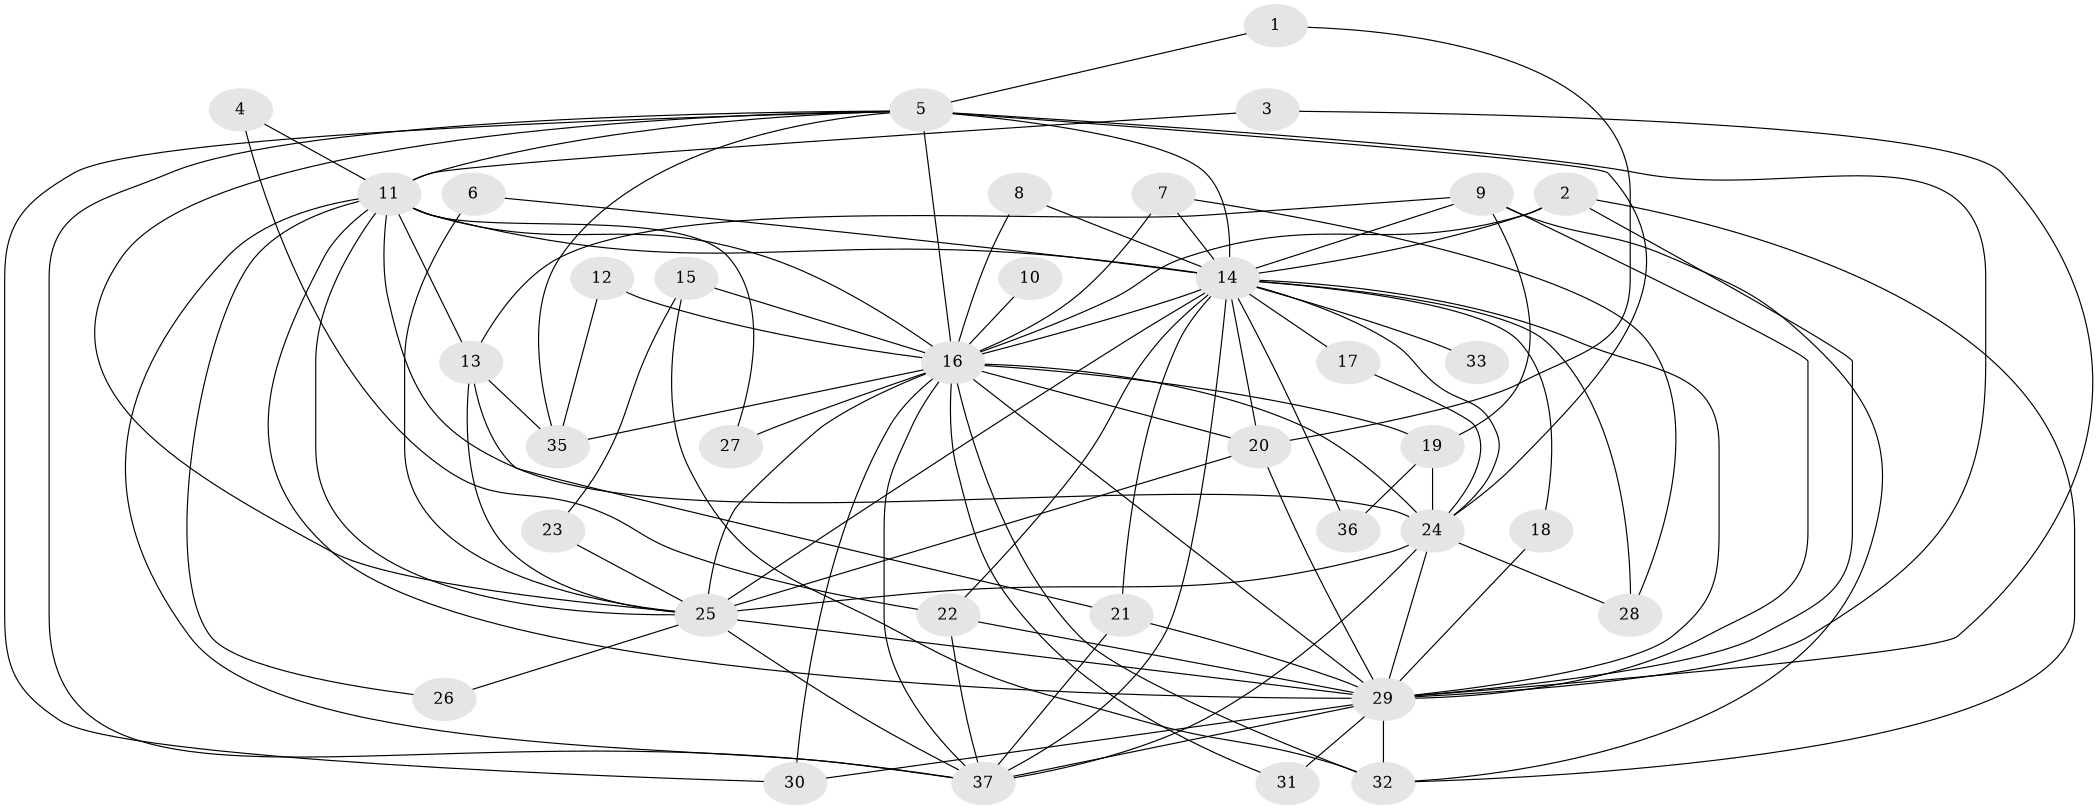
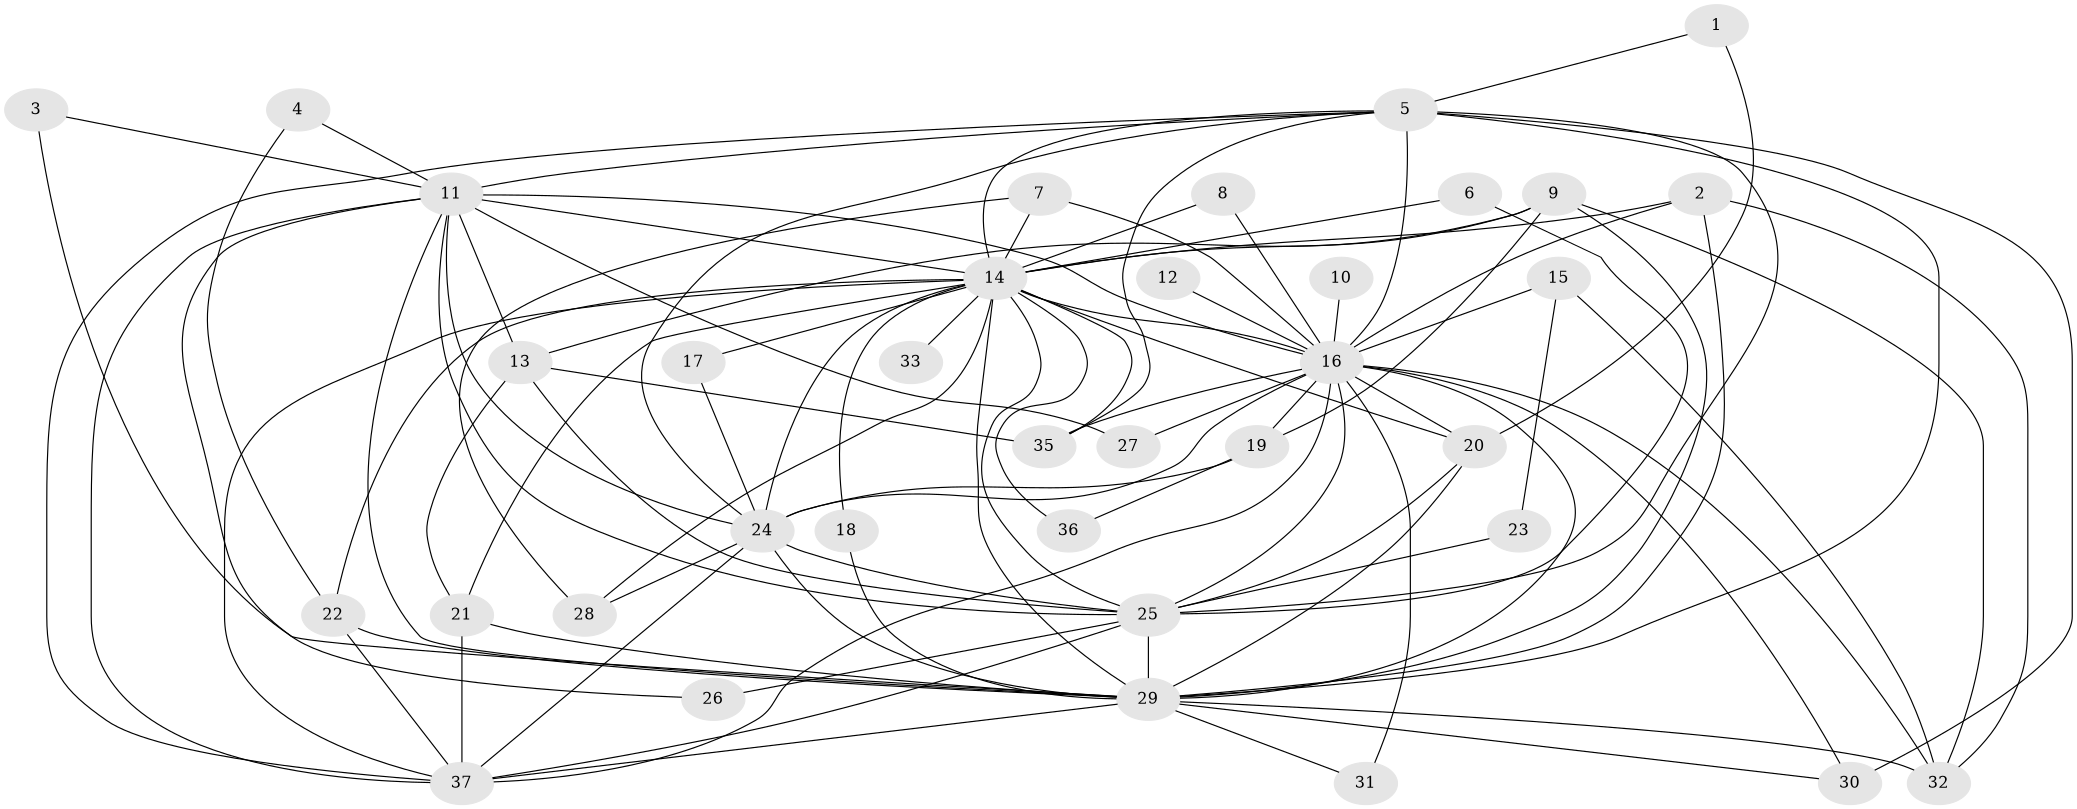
(580, 363) -> (1126, 343)
